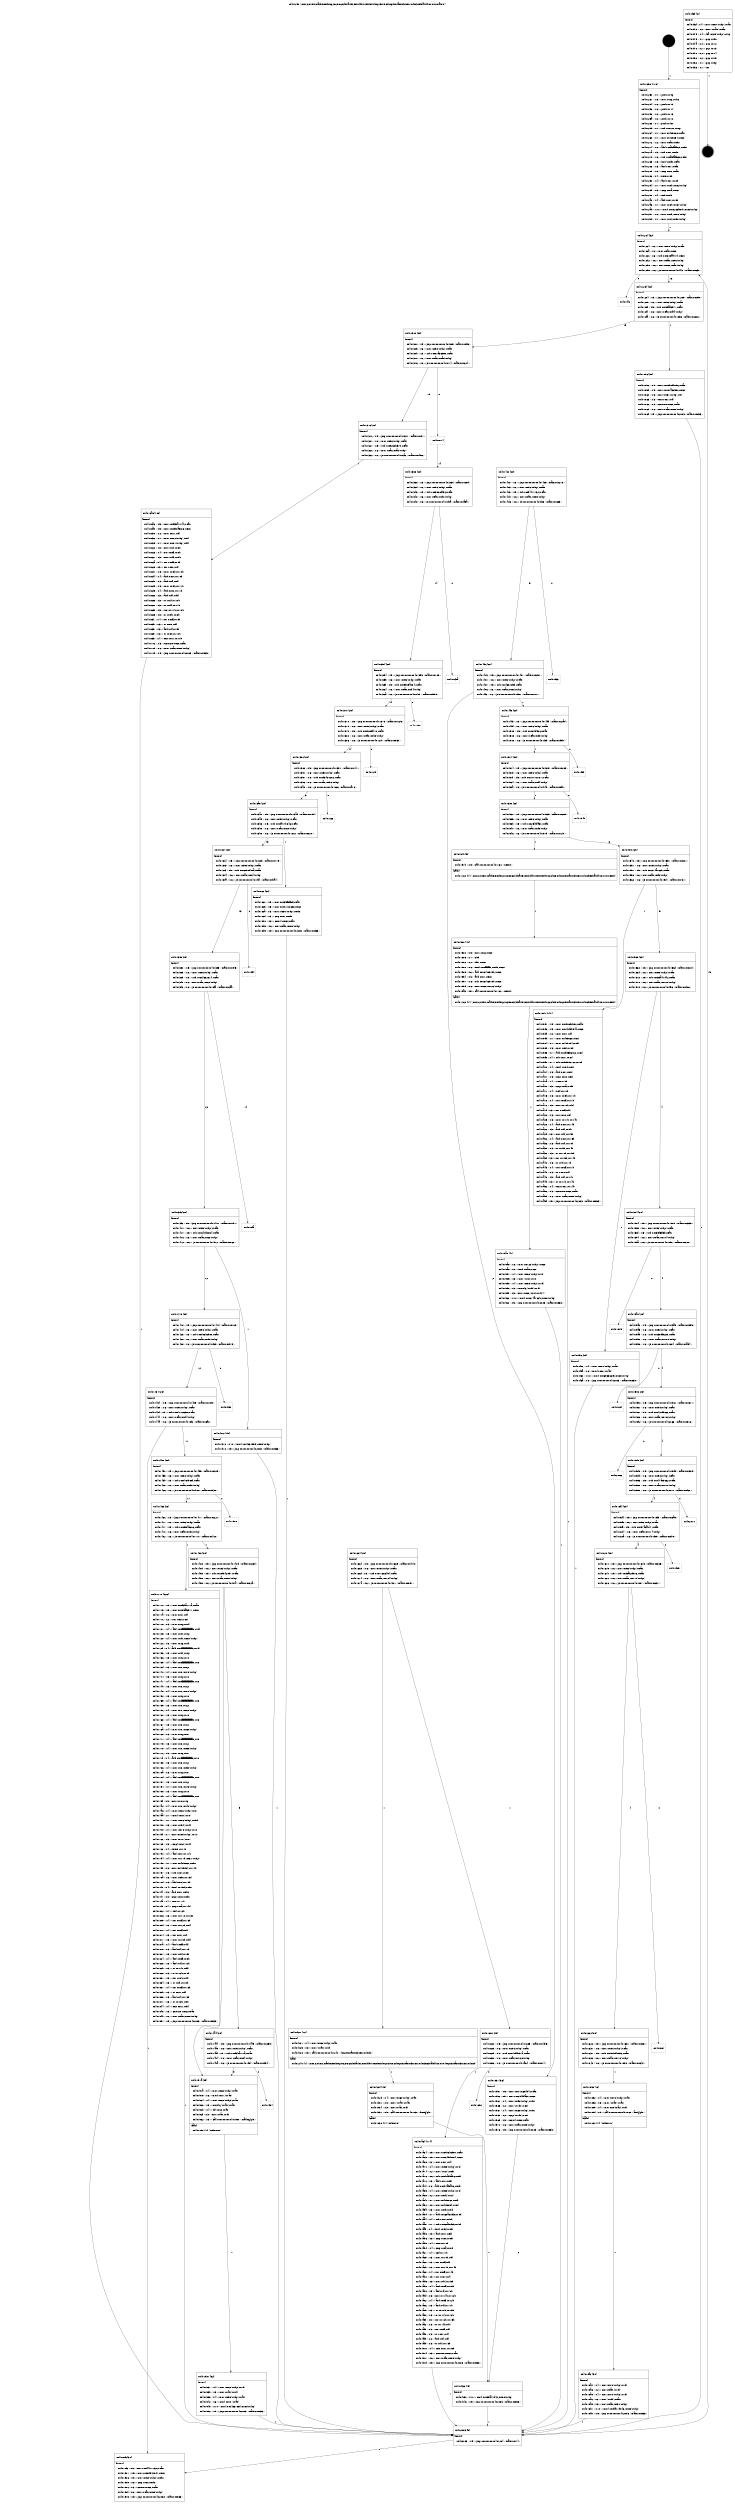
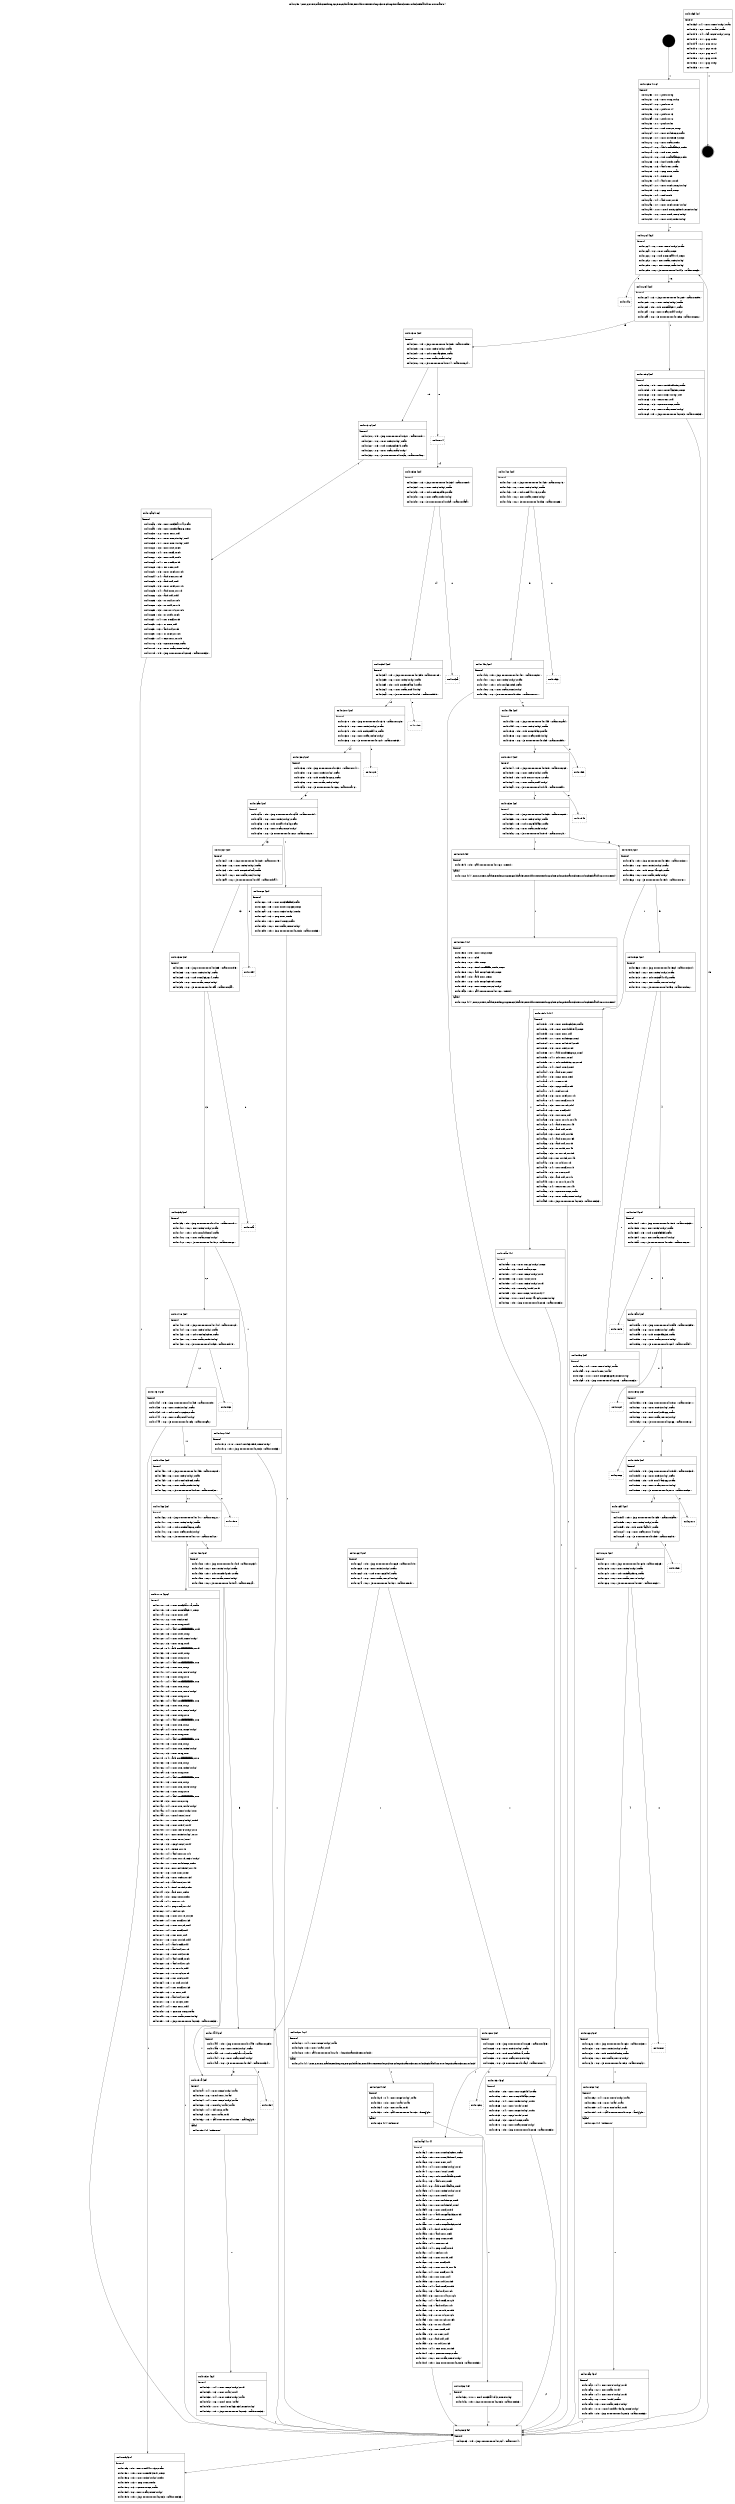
(328, 819) -> none
(245, 1107) -> (245, 1107)
(383, 1807) -> (336, 1811)
(503, 2257) -> (556, 2282)
